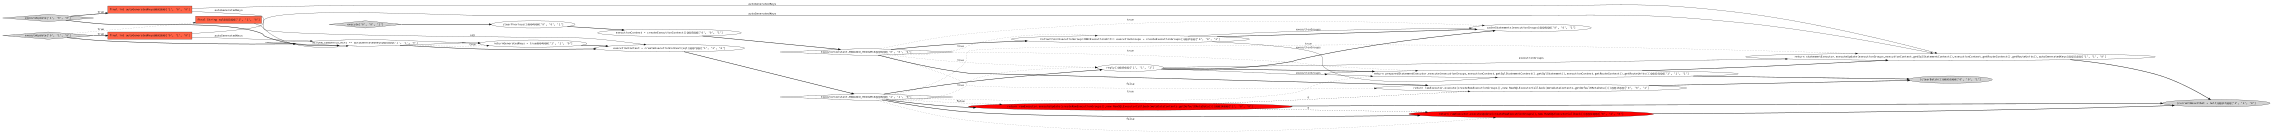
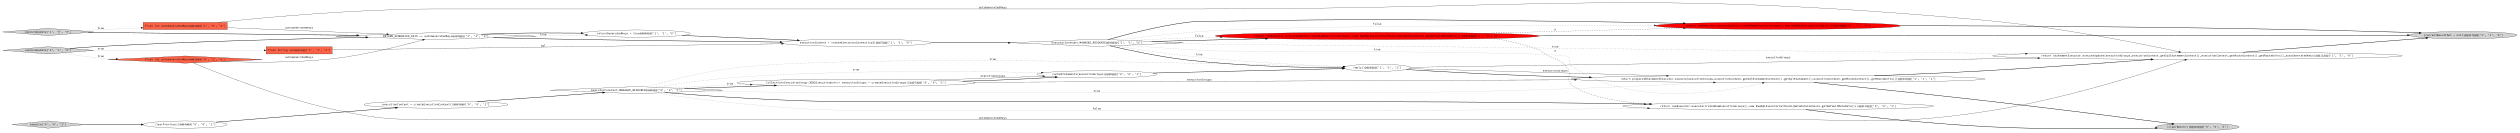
(88, 15) -> (109, 29)
(100, 36) -> (89, 57)
(150, 36) -> (185, 60)
(1327, 54) -> (1248, 71)
